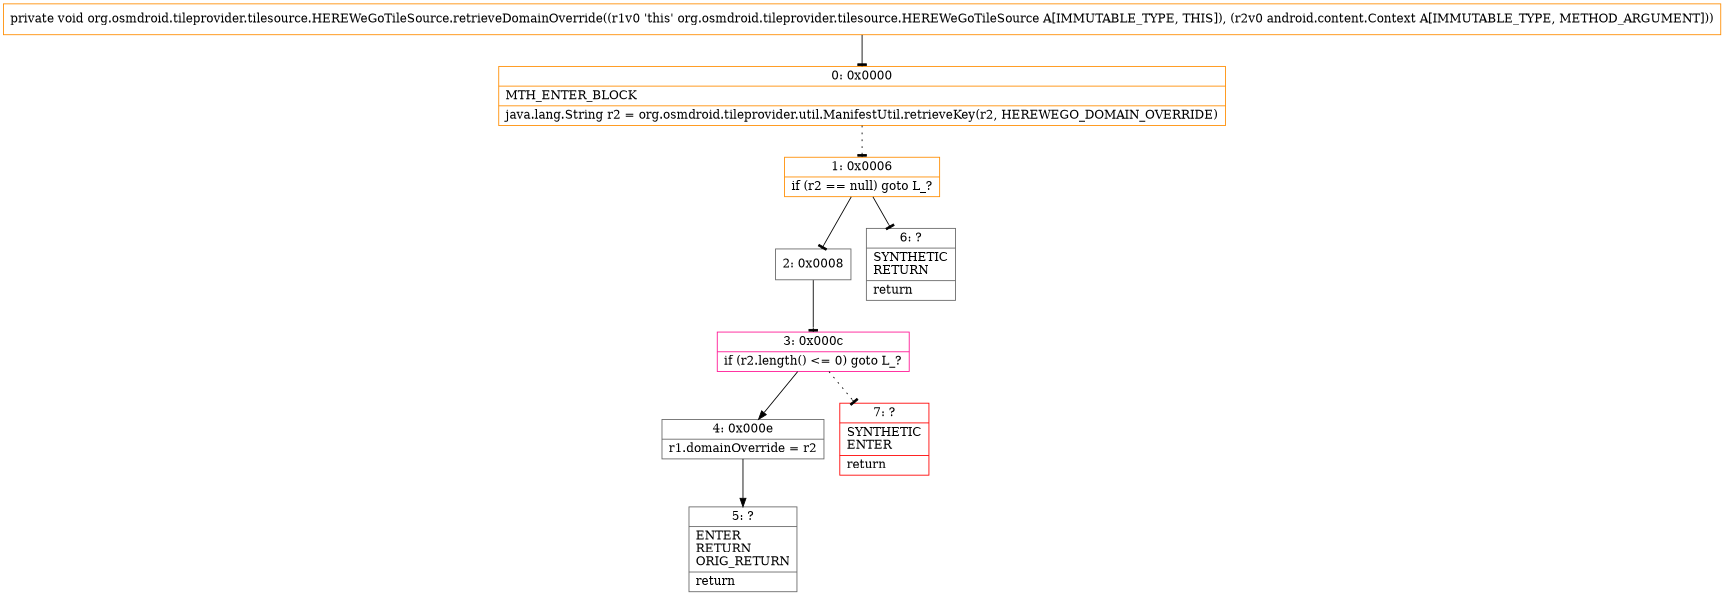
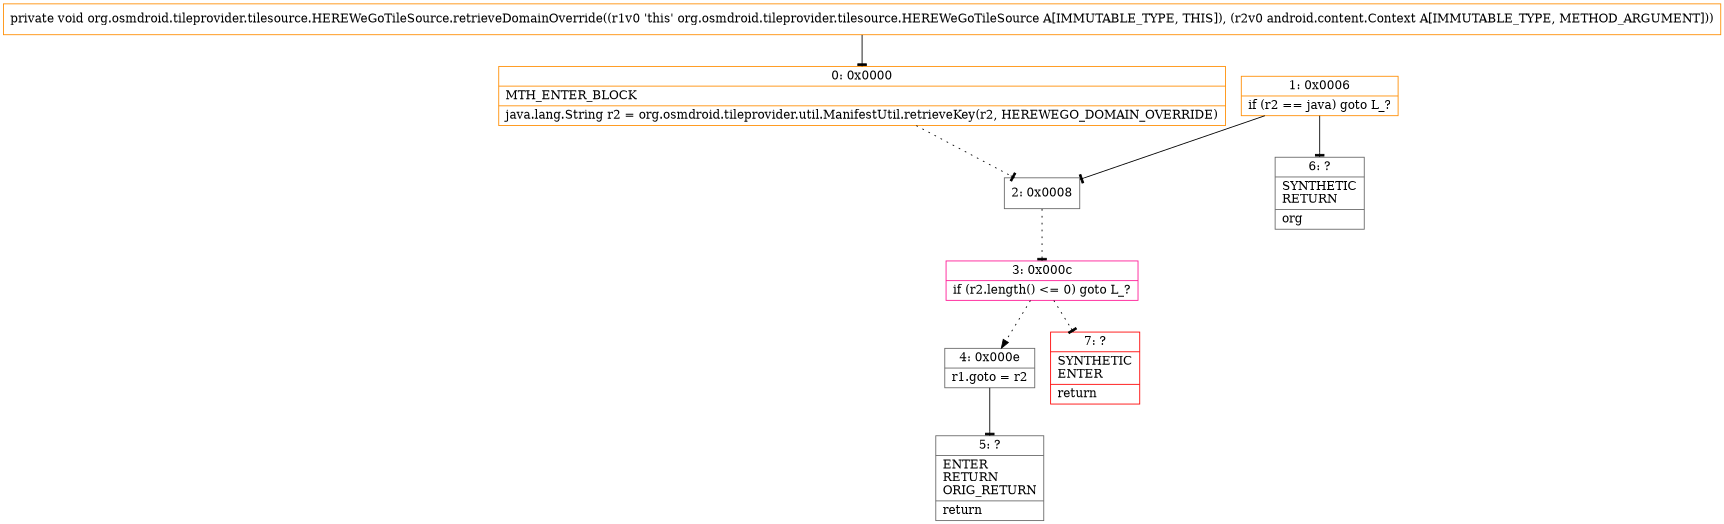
(862, 139) -> (963, 151)
(862, 186) -> (1320, 105)
(893, 290) -> (1293, 219)
(813, 304) -> (1042, 233)
(781, 392) -> (1018, 321)
(743, 449) -> (990, 377)
(743, 479) -> (990, 410)
